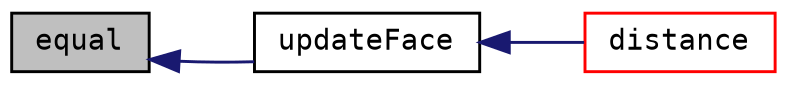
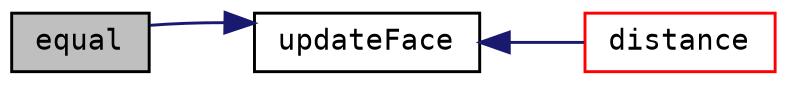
(217, 62) -> (187, 23)
